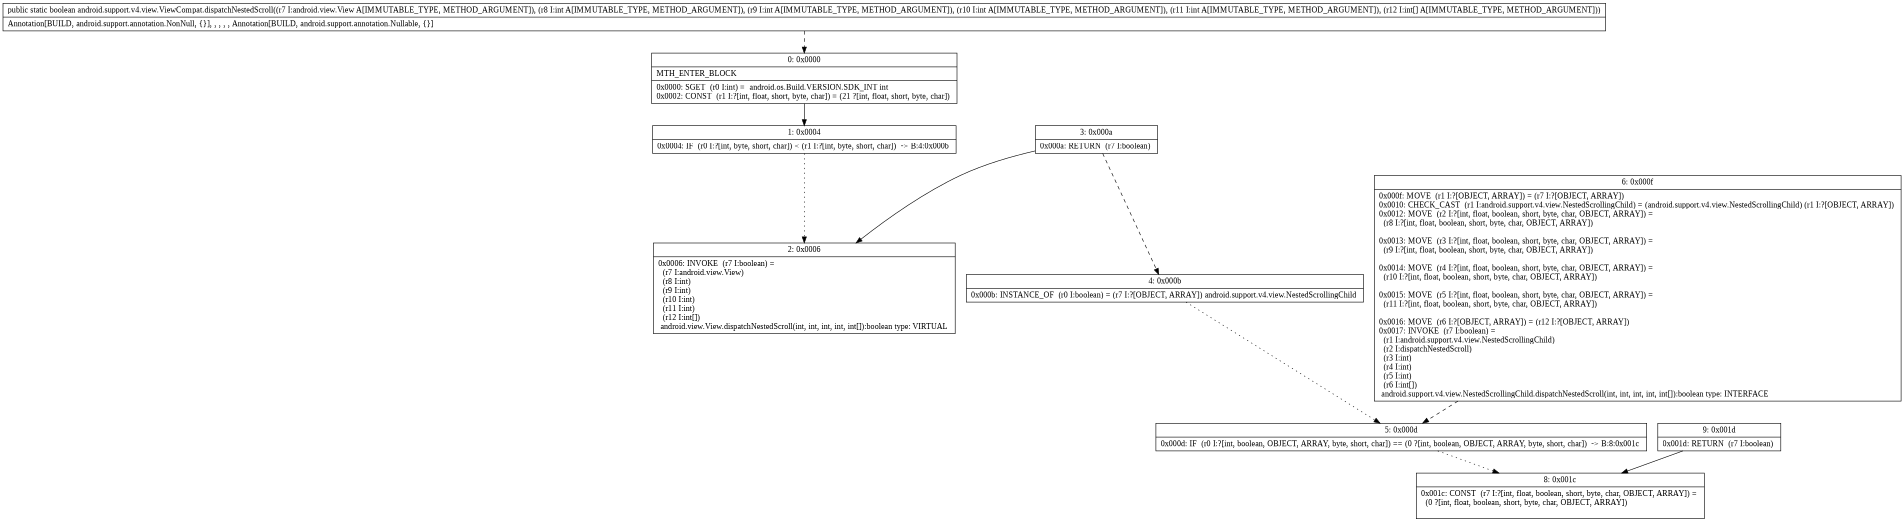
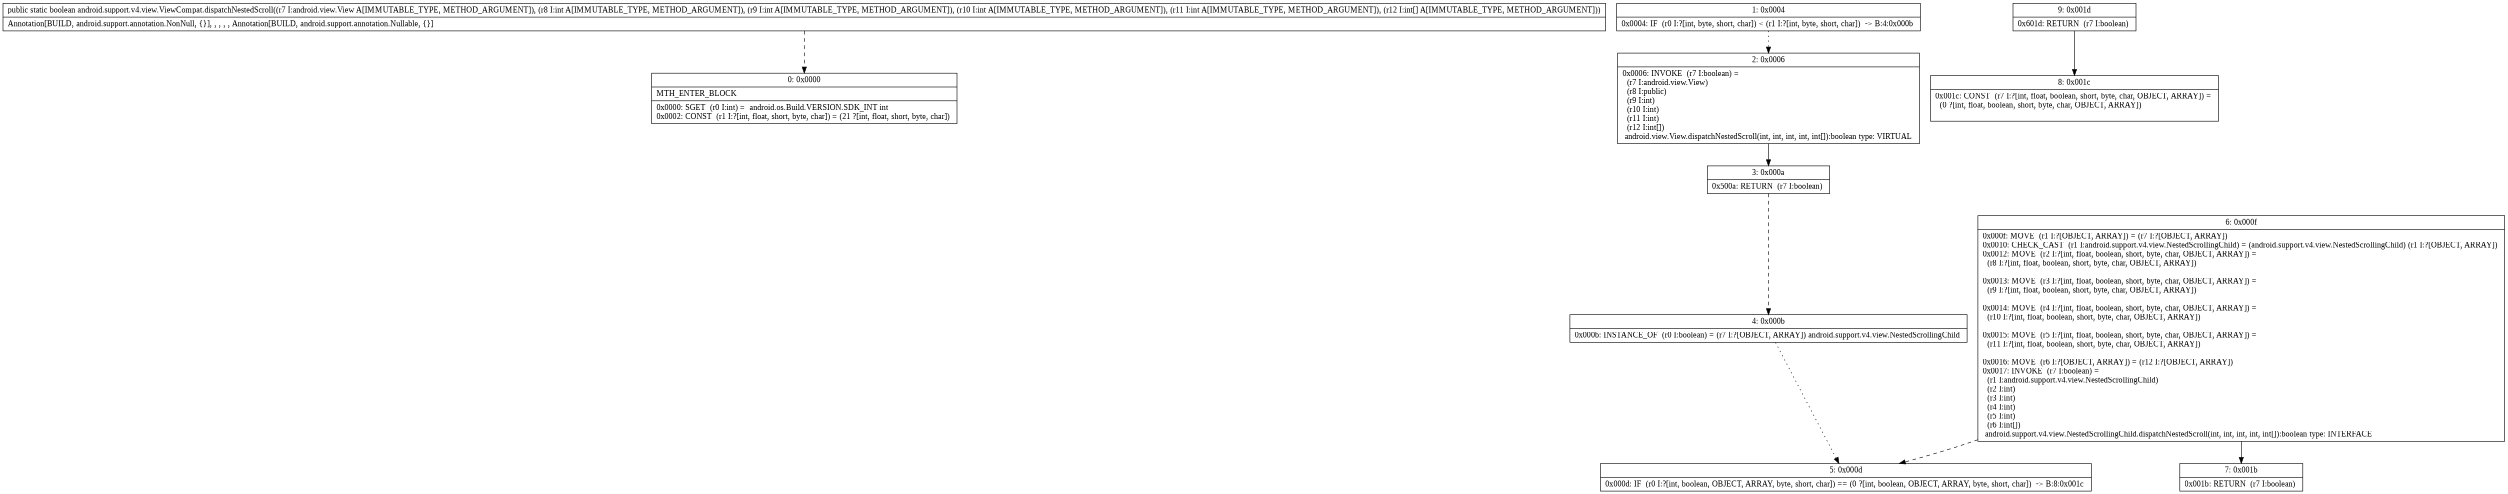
(804, 112) -> none
(1097, 146) -> (1769, 186)
(943, 184) -> (1769, 152)
(675, 281) -> (1645, 92)
(1426, 349) -> (1999, 389)
(1719, 444) -> (2075, 24)
(1465, 461) -> none
none -> (2241, 477)
